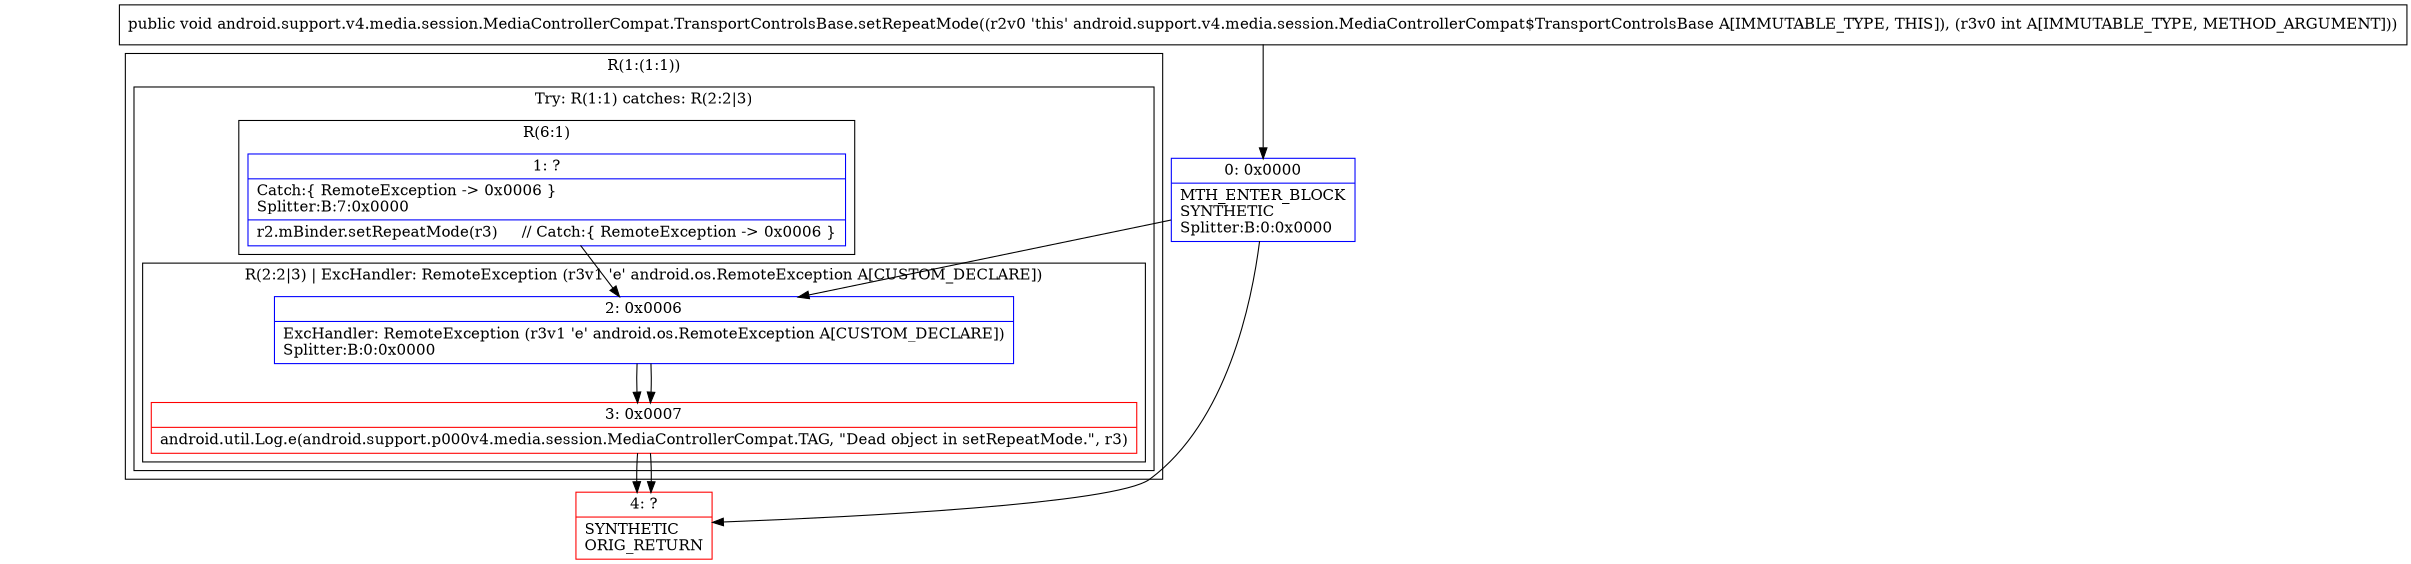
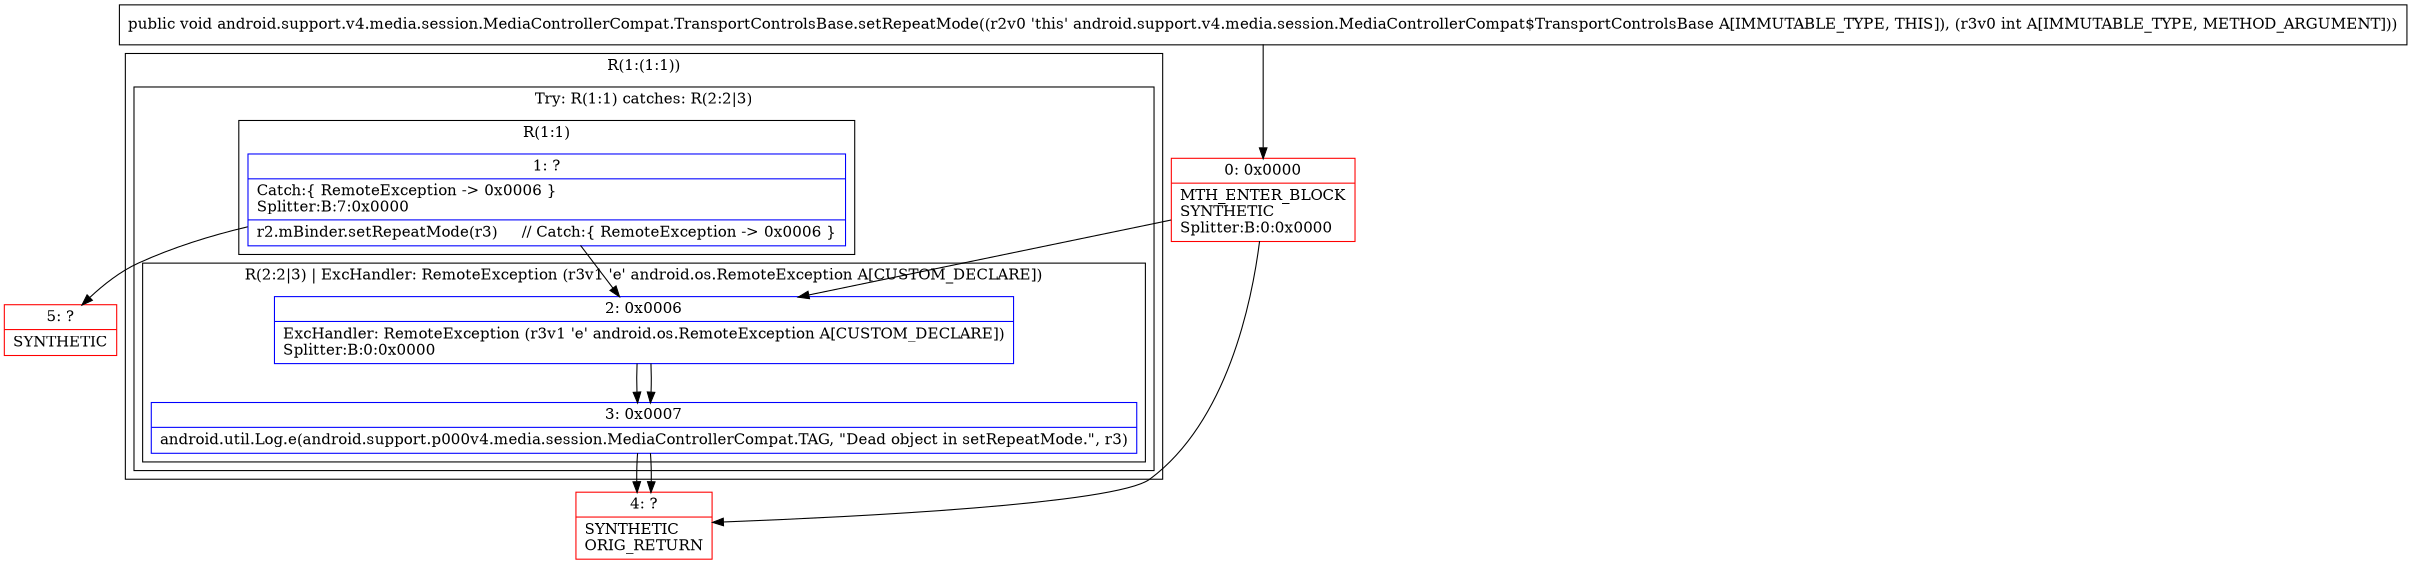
(547, 133) -> (547, 133)
(1263, 200) -> (1263, 200)
none -> (61, 330)
(644, 428) -> (644, 428)
